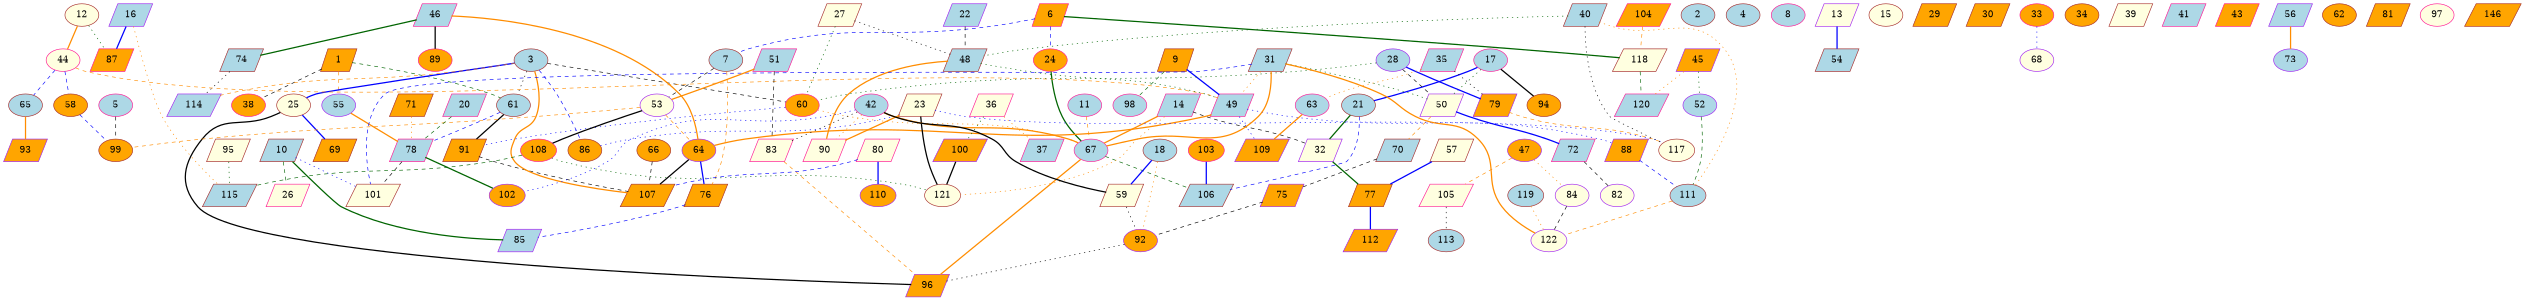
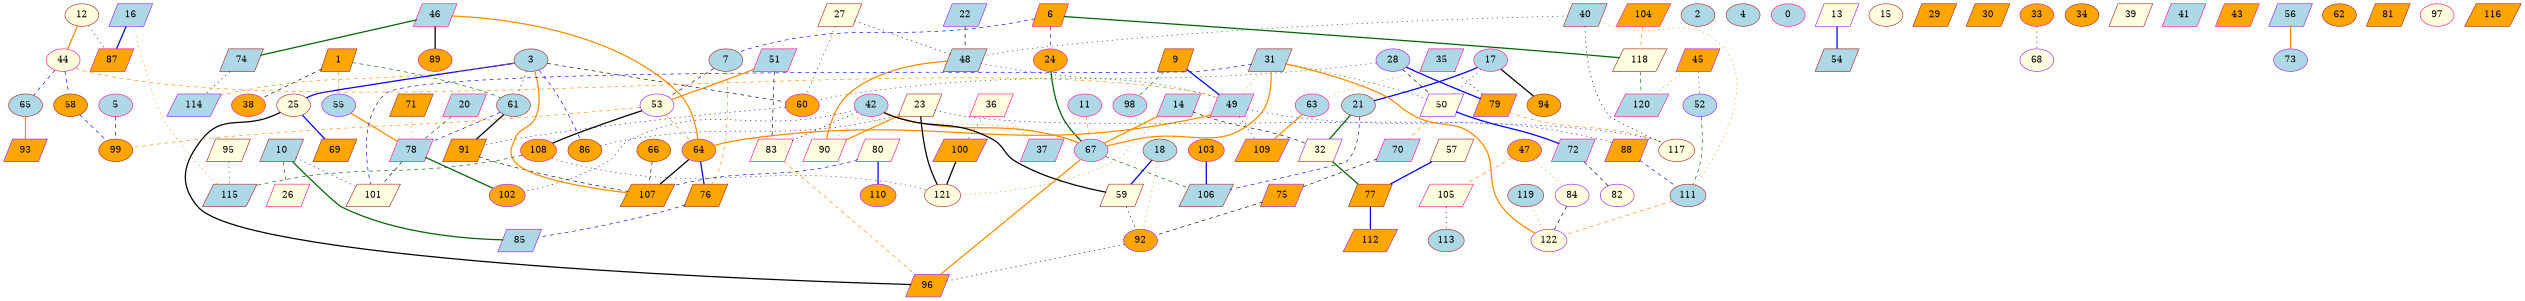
(1788, 15) -> (1788, 15)
(2493, 15) -> (2493, 15)
(1398, 150) -> (1398, 150)
